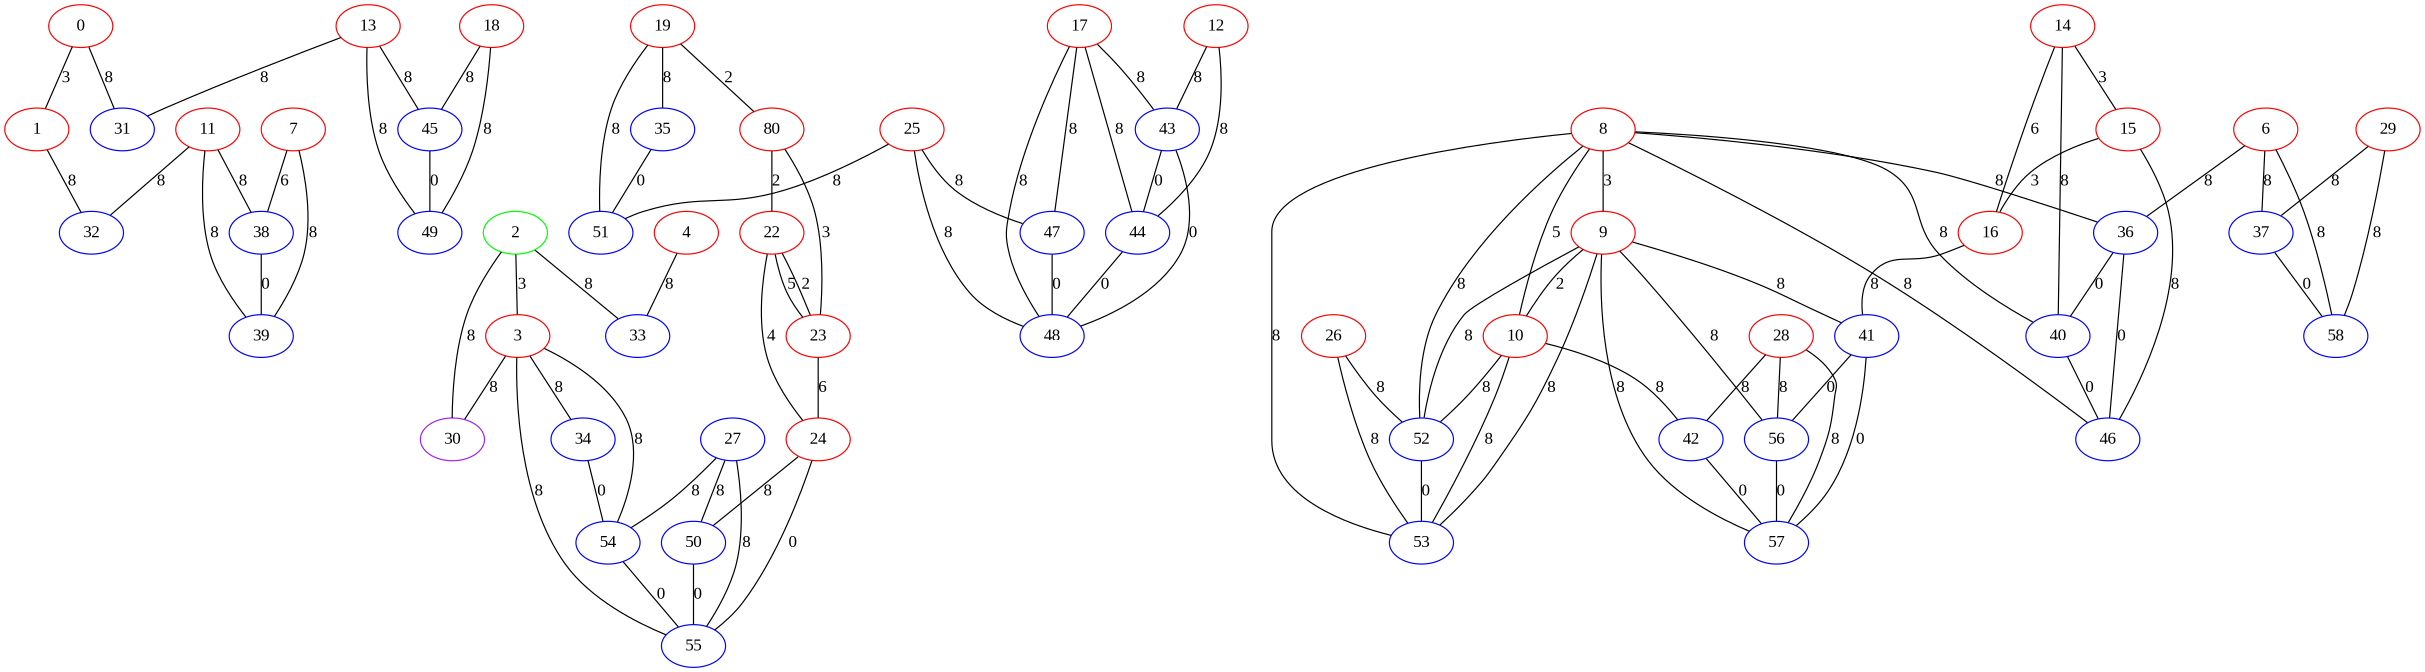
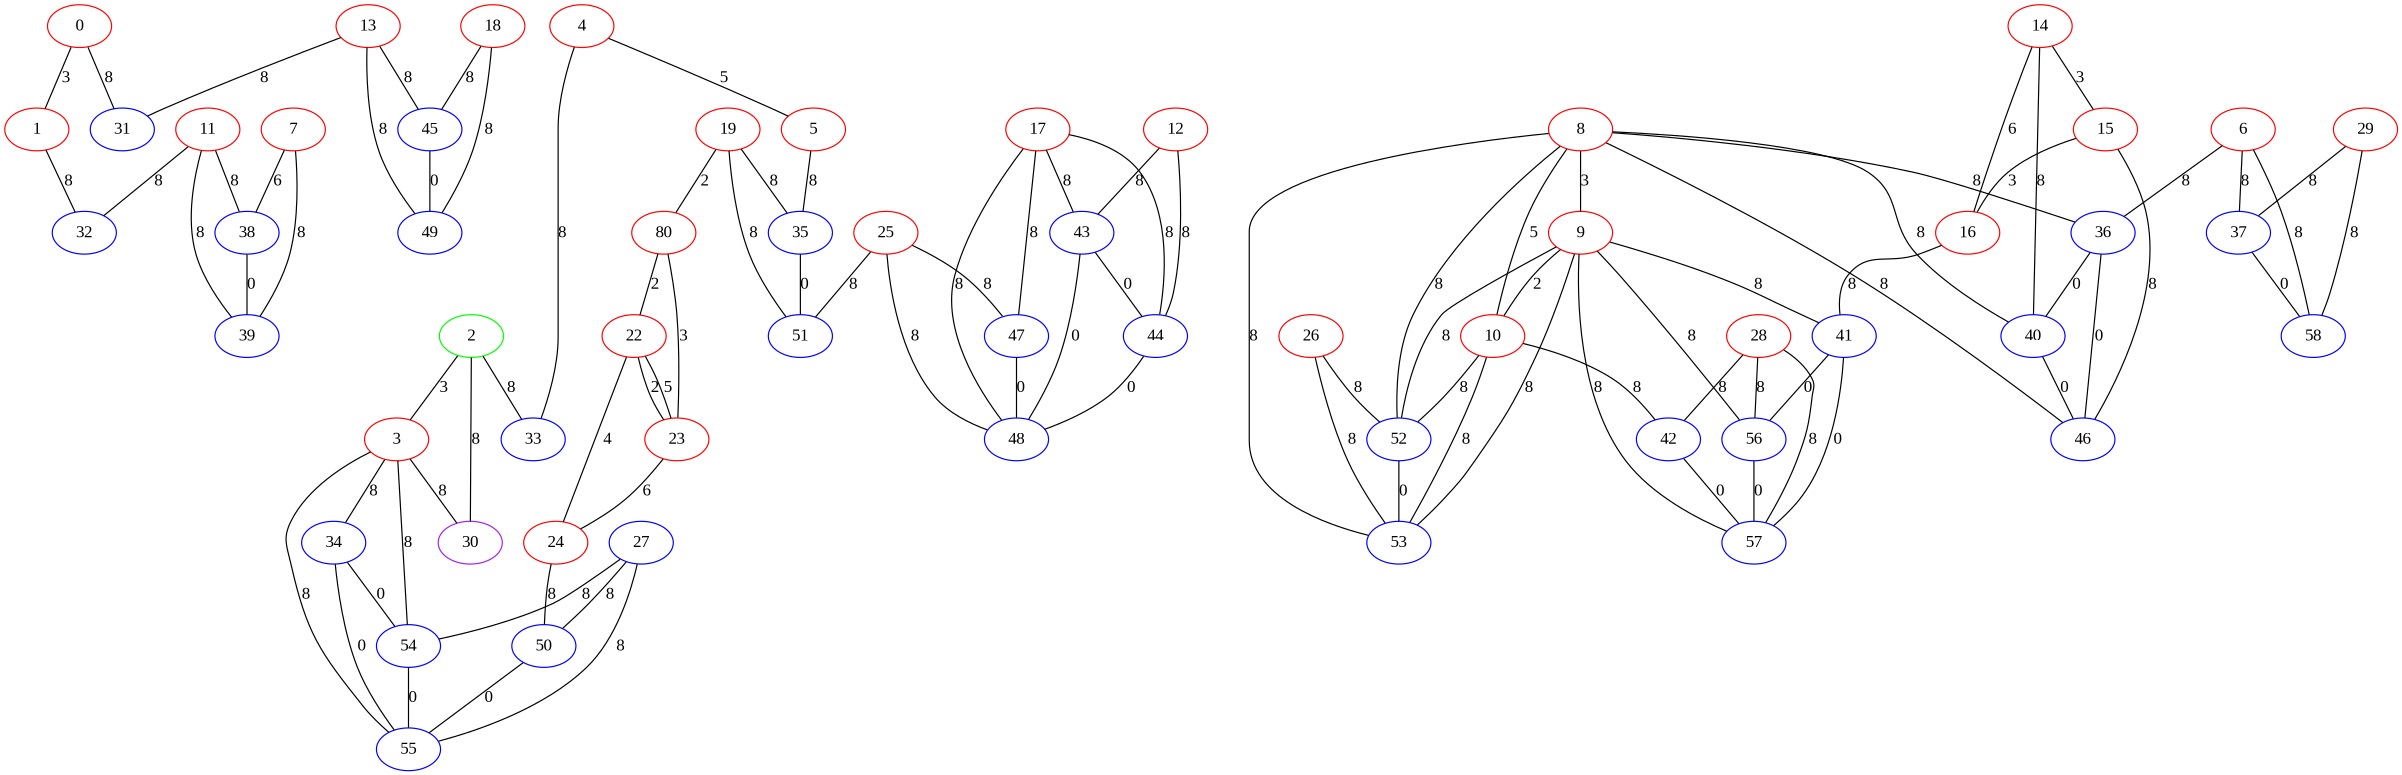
none -> (813, 129)
(774, 552) -> (352, 652)
